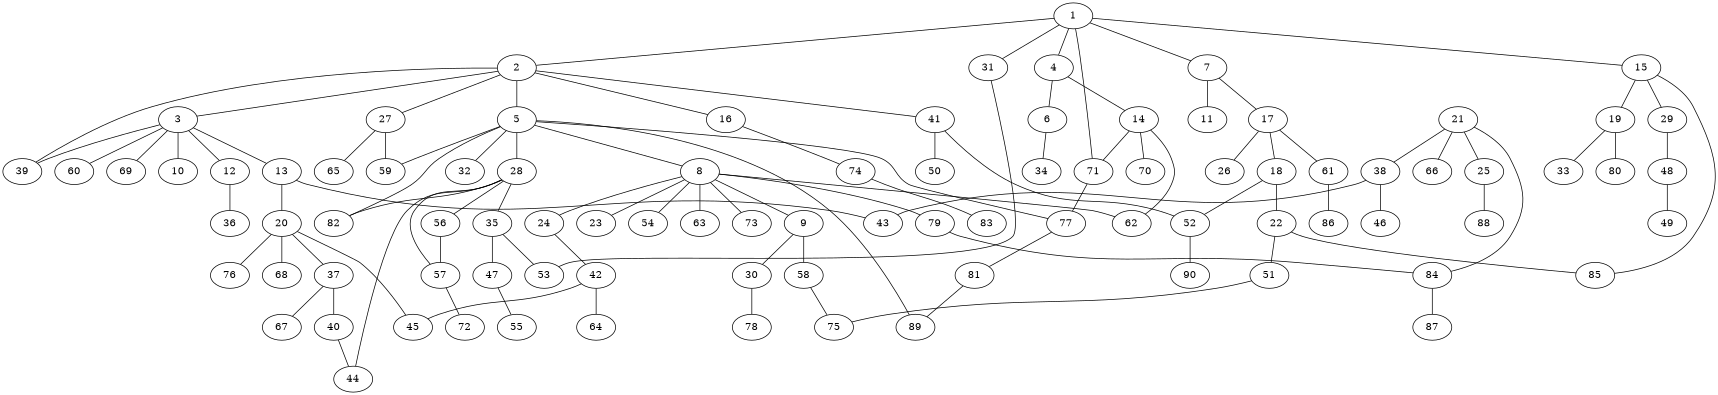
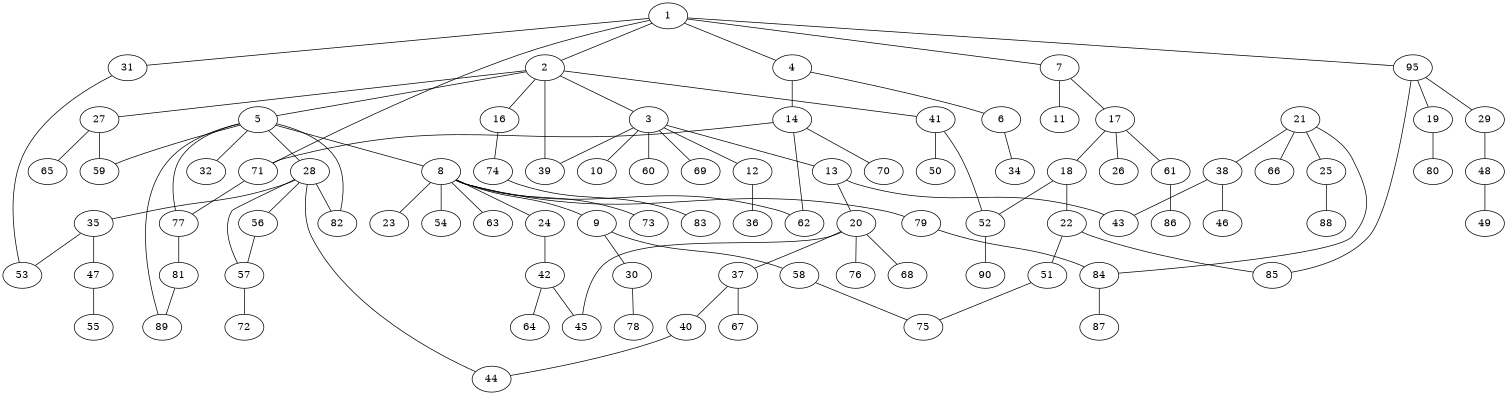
(1641, 68) -> (1413, 68)
(1563, 172) -> none
